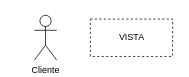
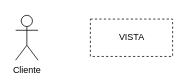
(45, 38) -> (27, 38)
